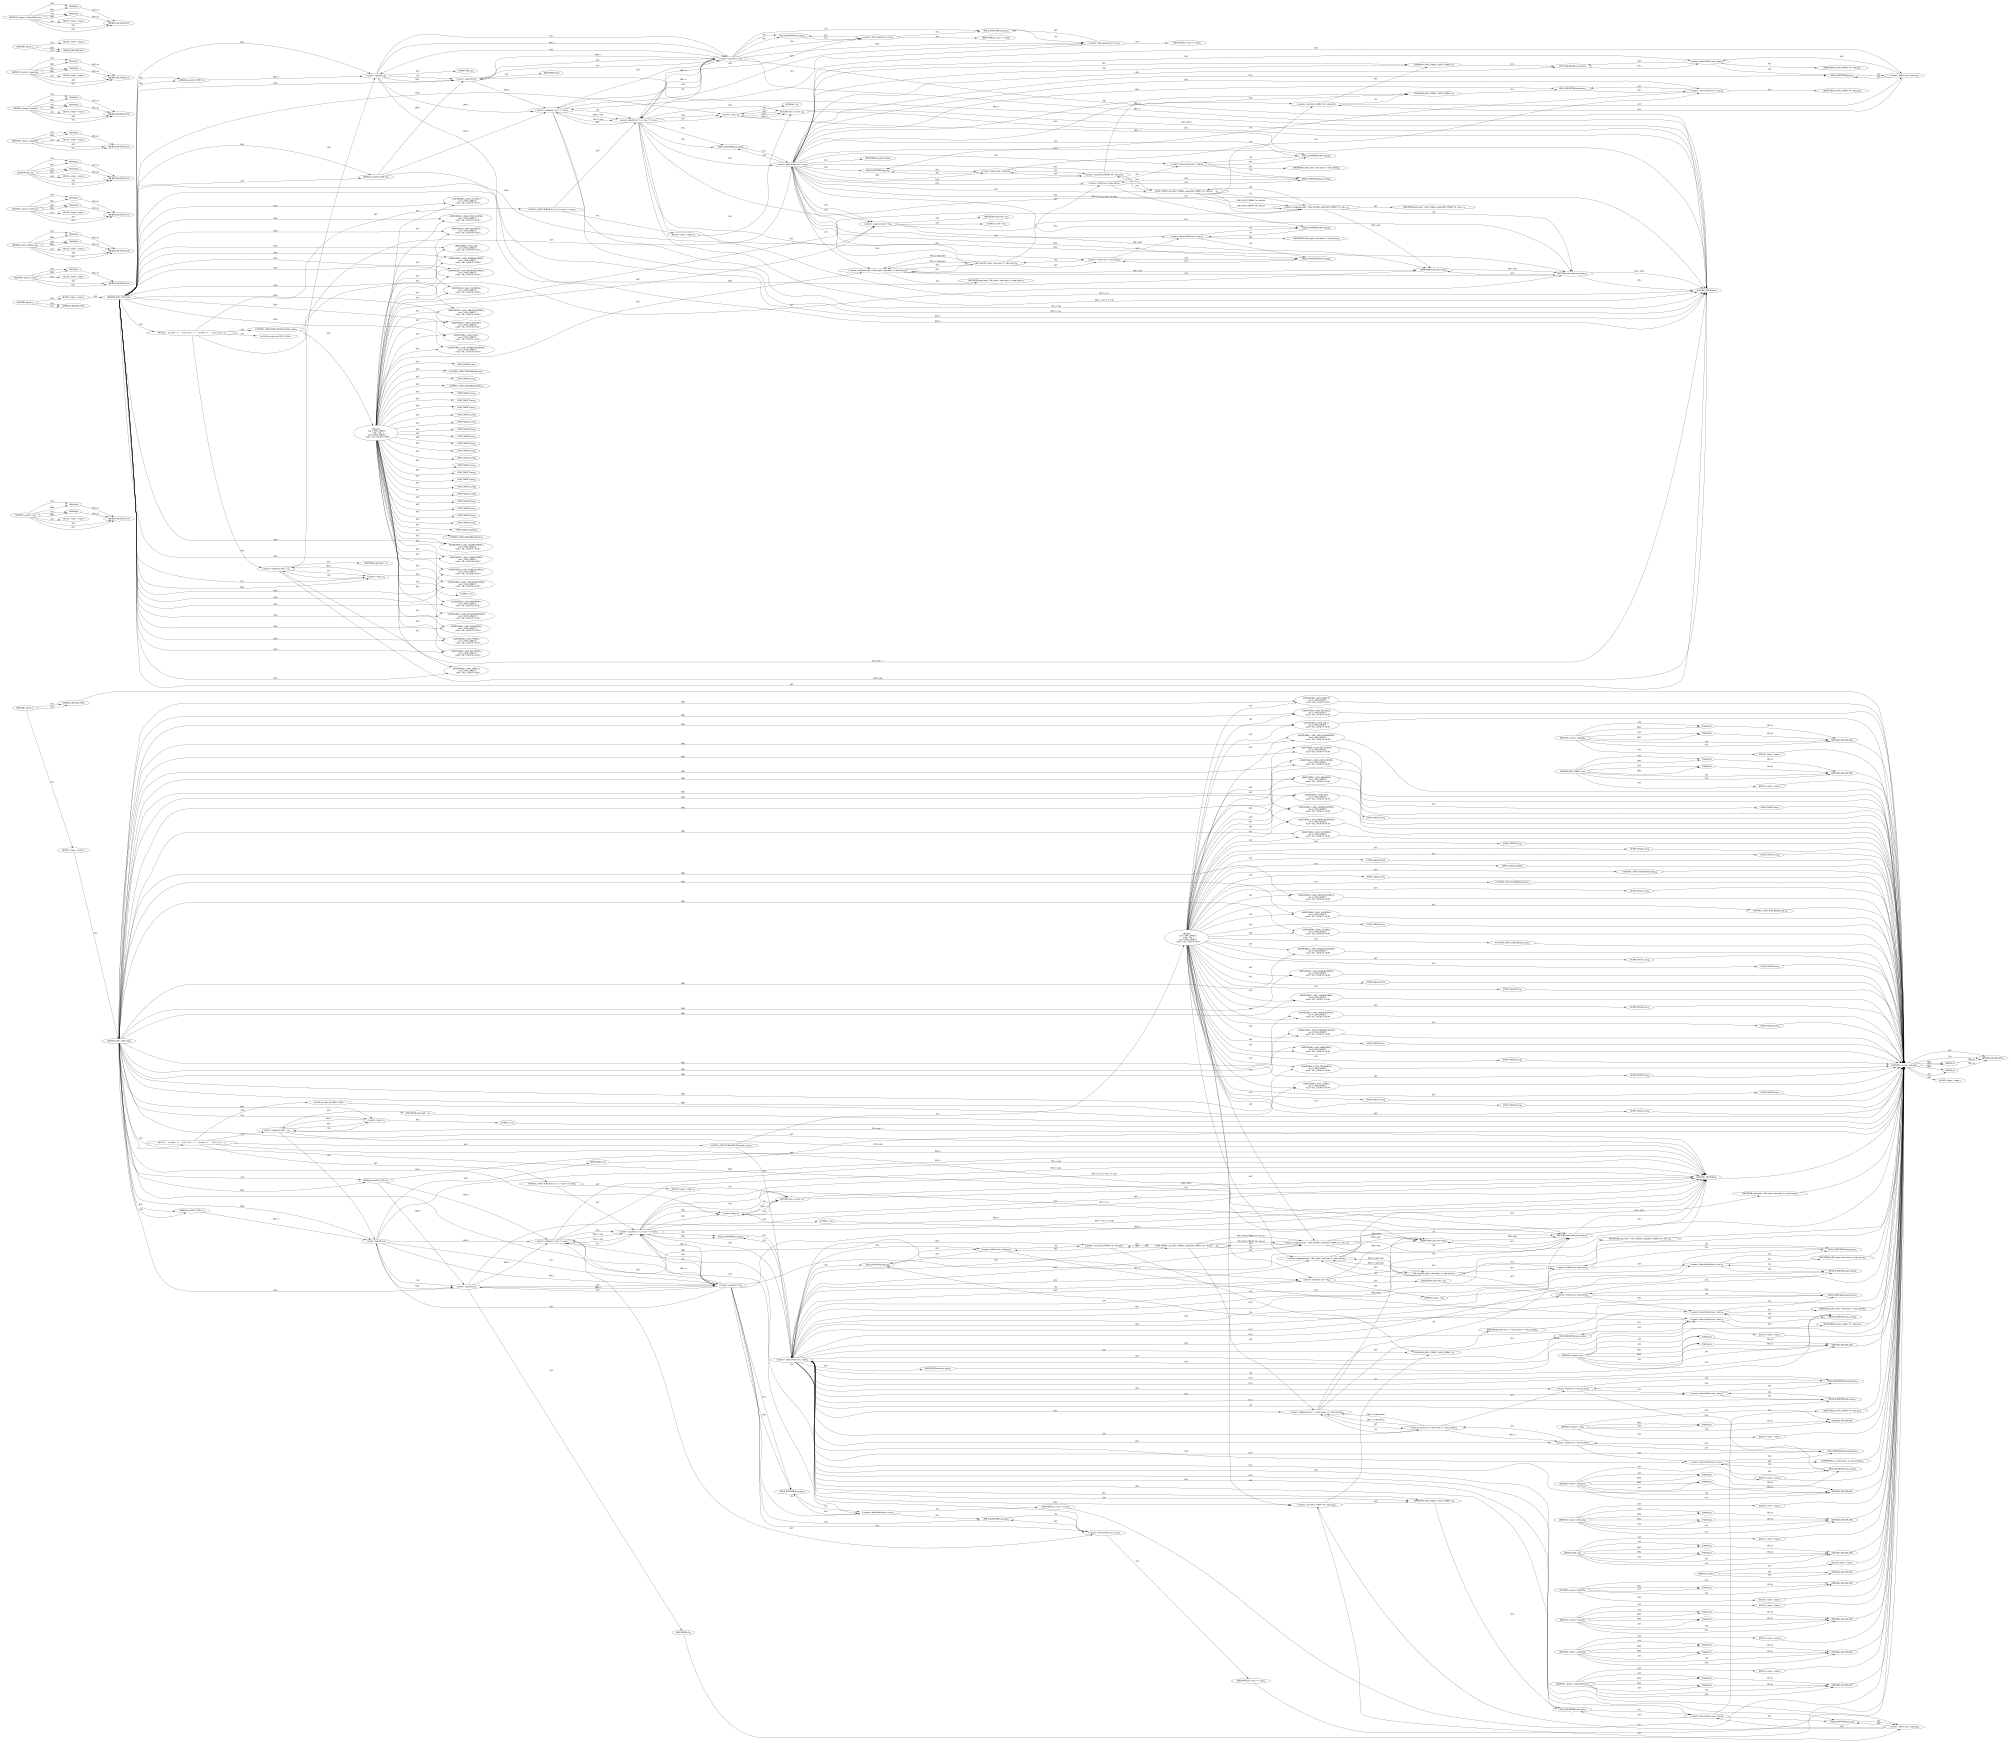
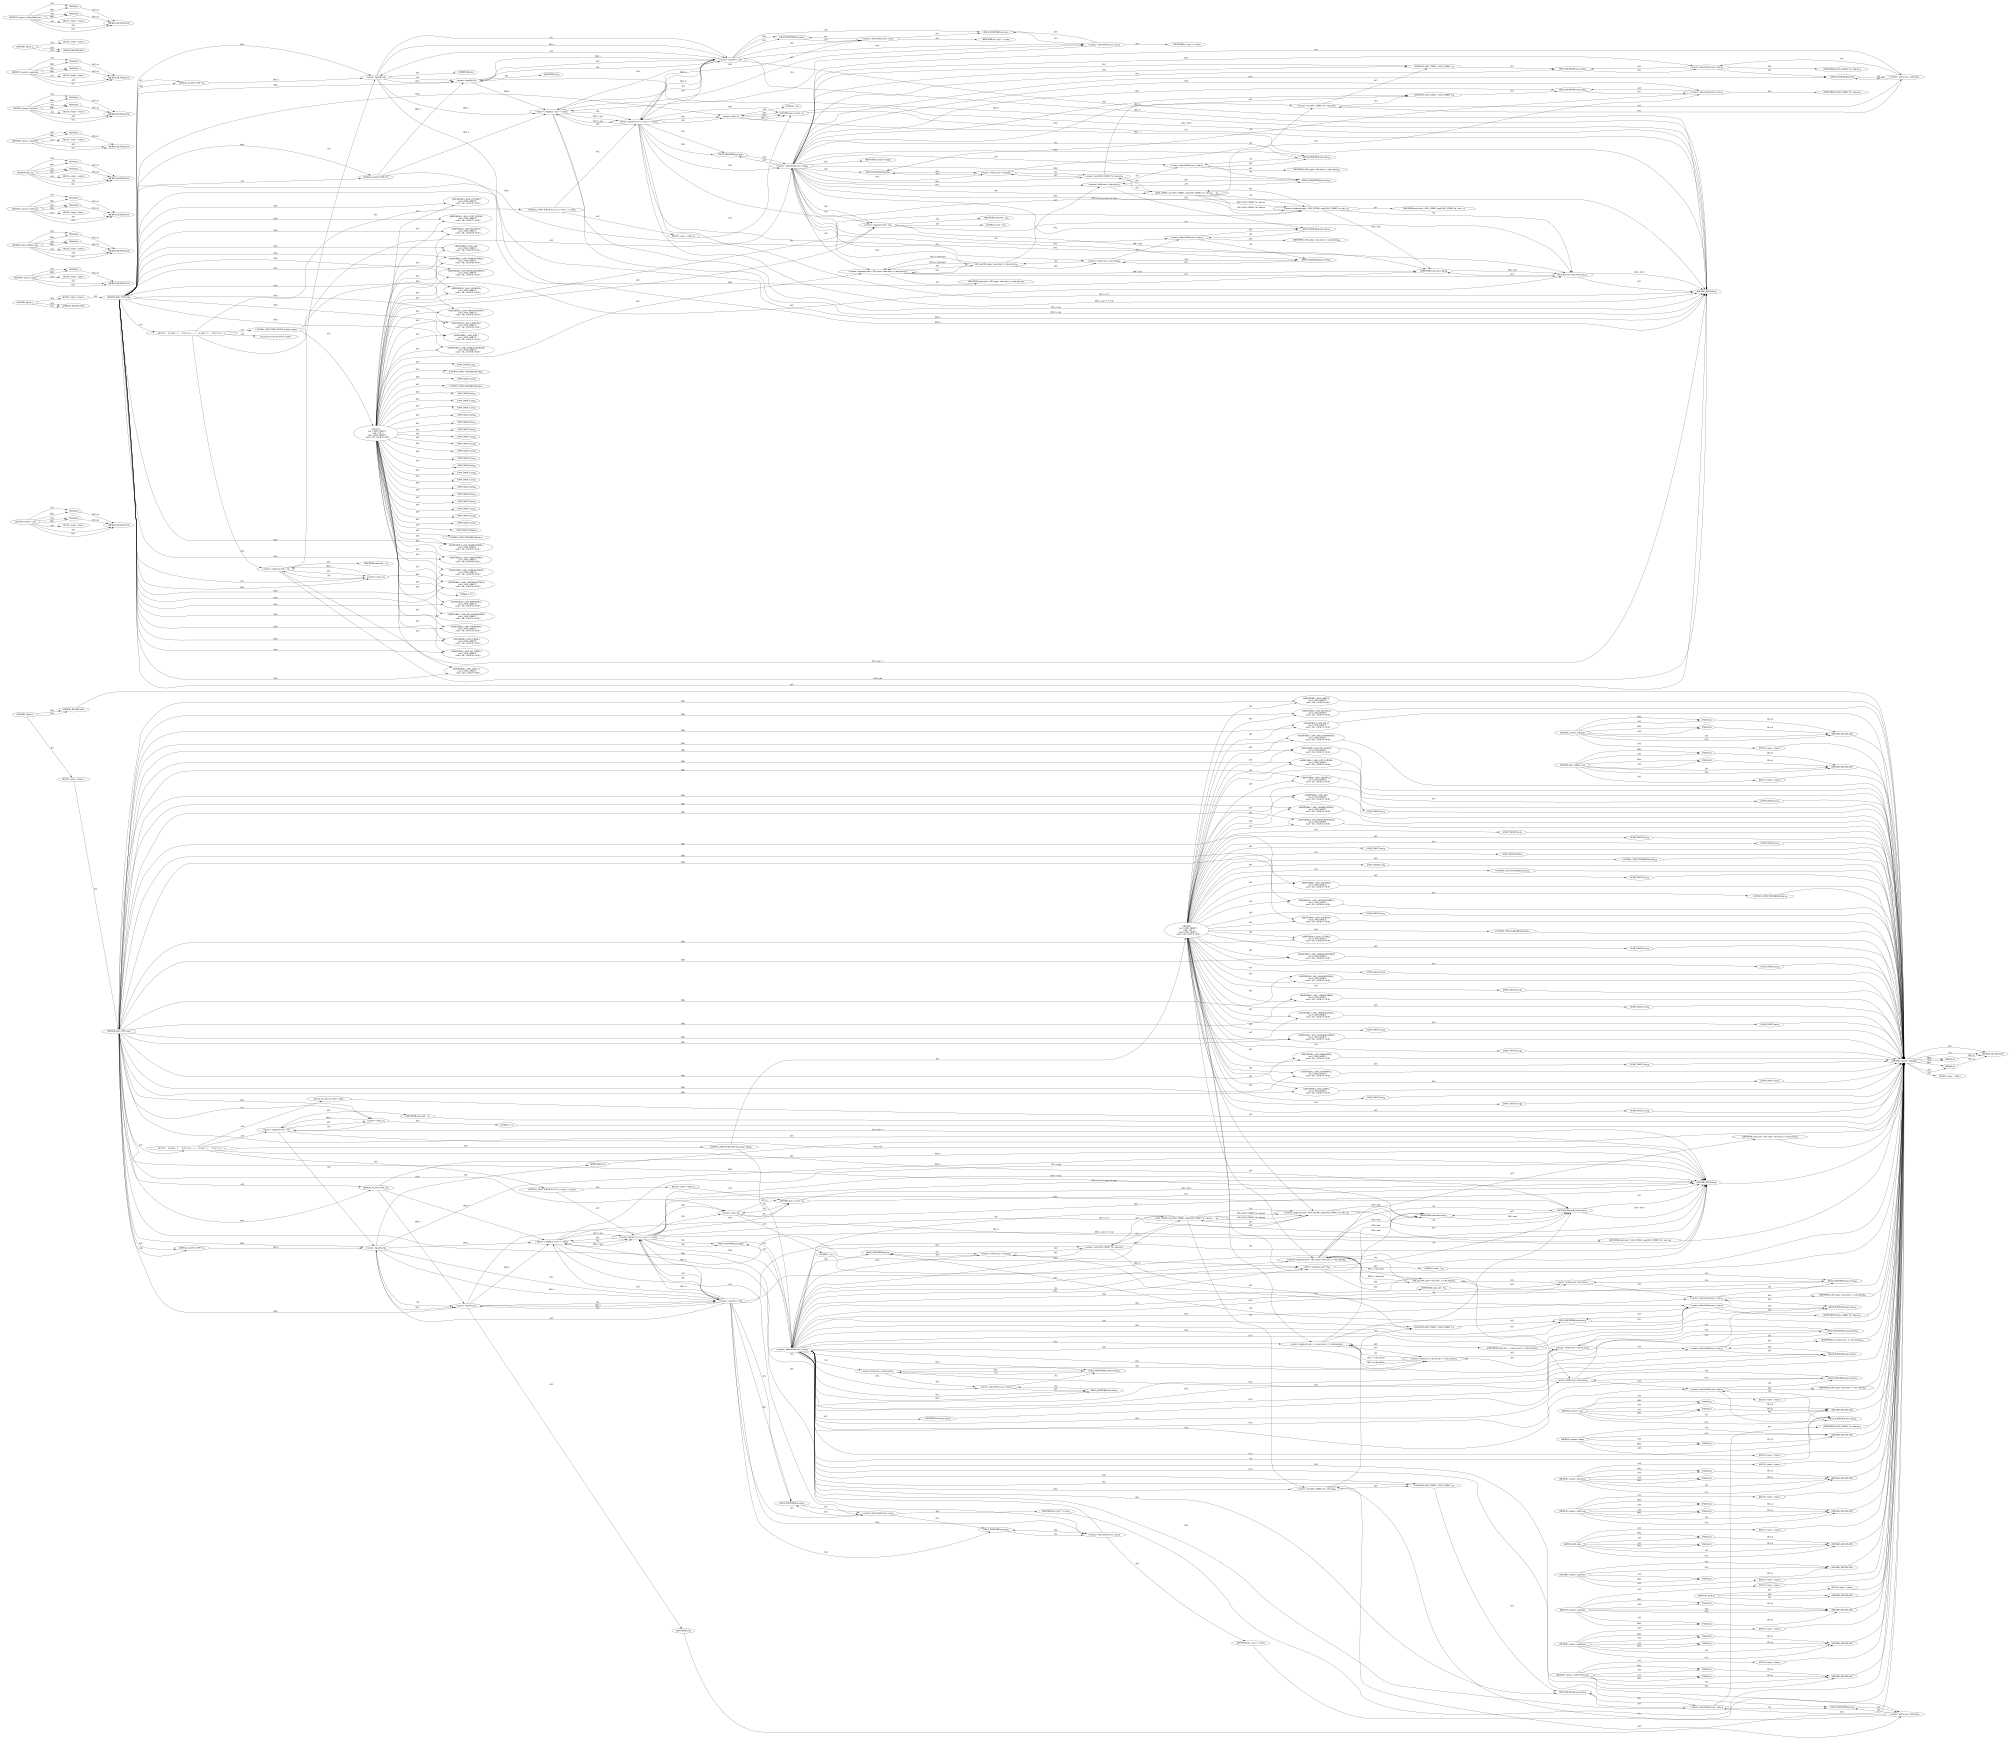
(1500, 1409) -> (1162, 1367)
(1513, 1435) -> (1513, 1353)
